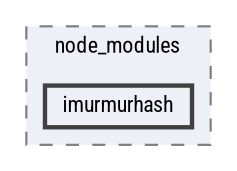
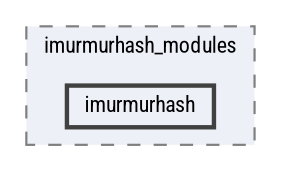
(119, 47) -> (140, 47)
